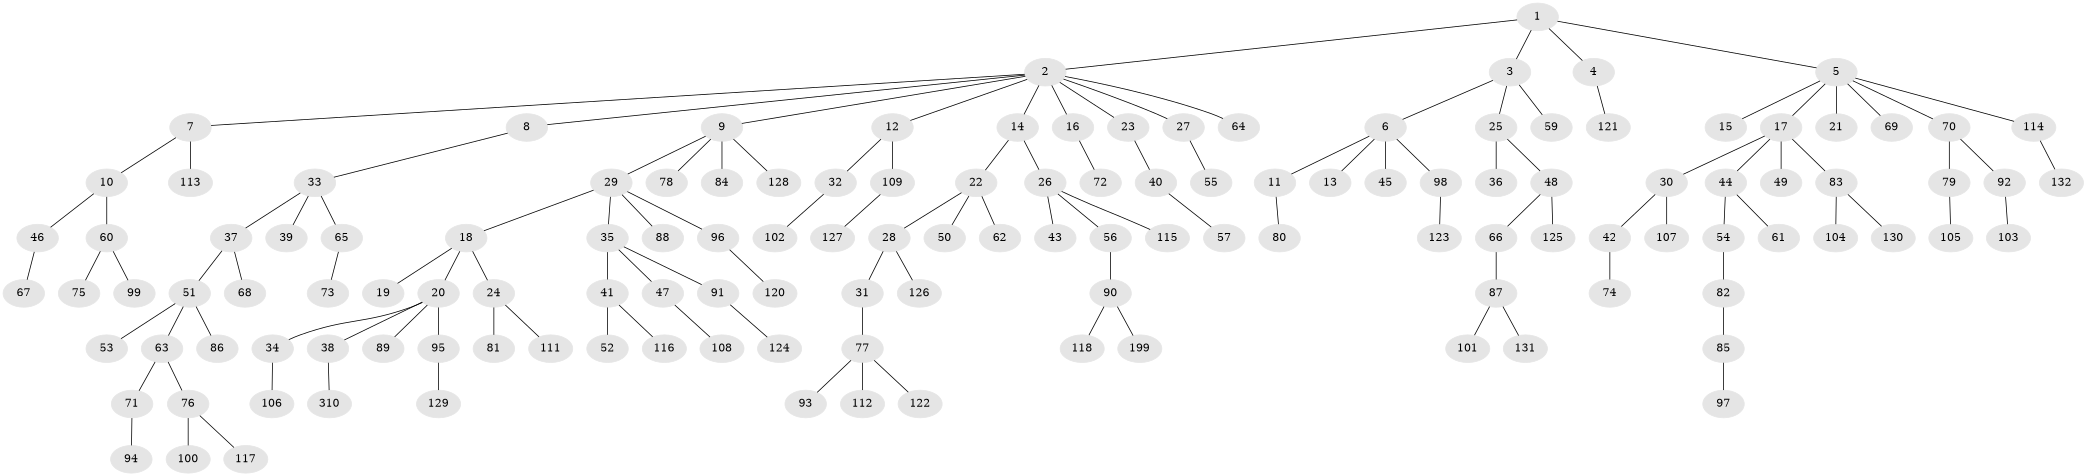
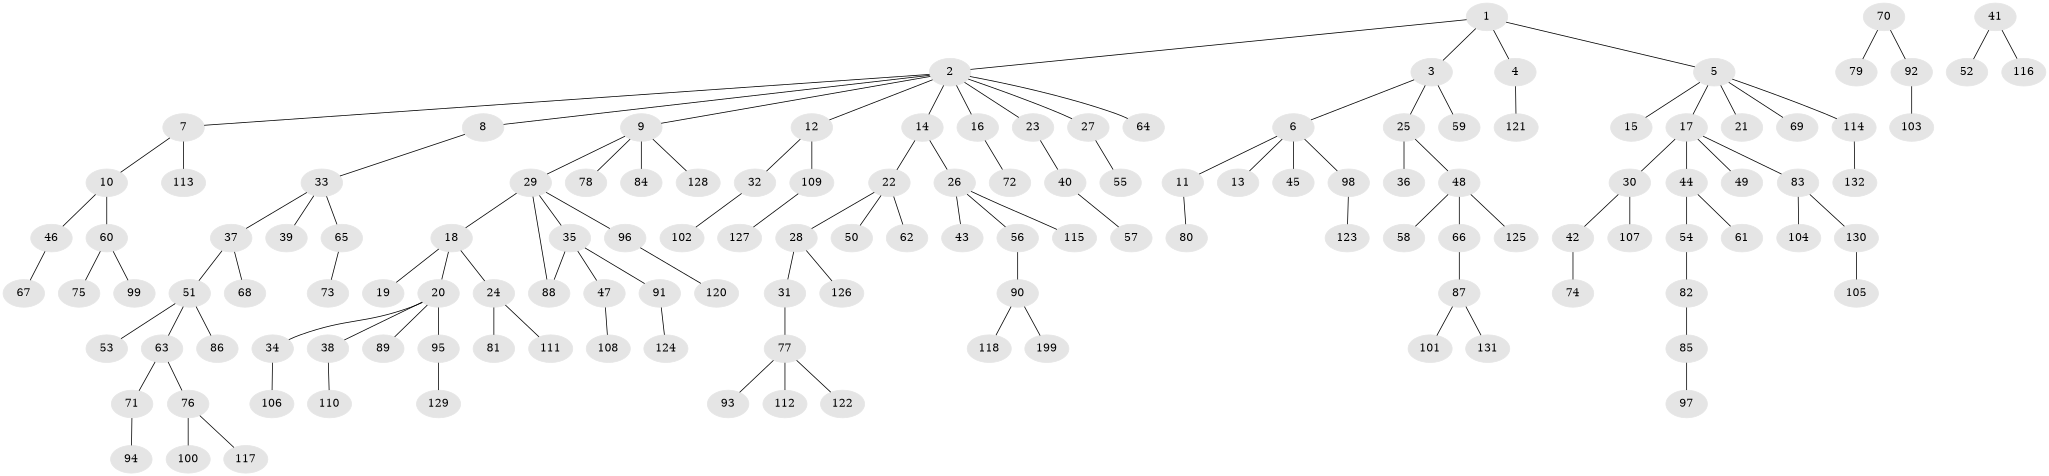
(1893, 100) -> none
(1950, 211) -> (1856, 266)
none -> (1404, 238)
(608, 266) -> (560, 266)
(329, 404) -> (329, 404)
